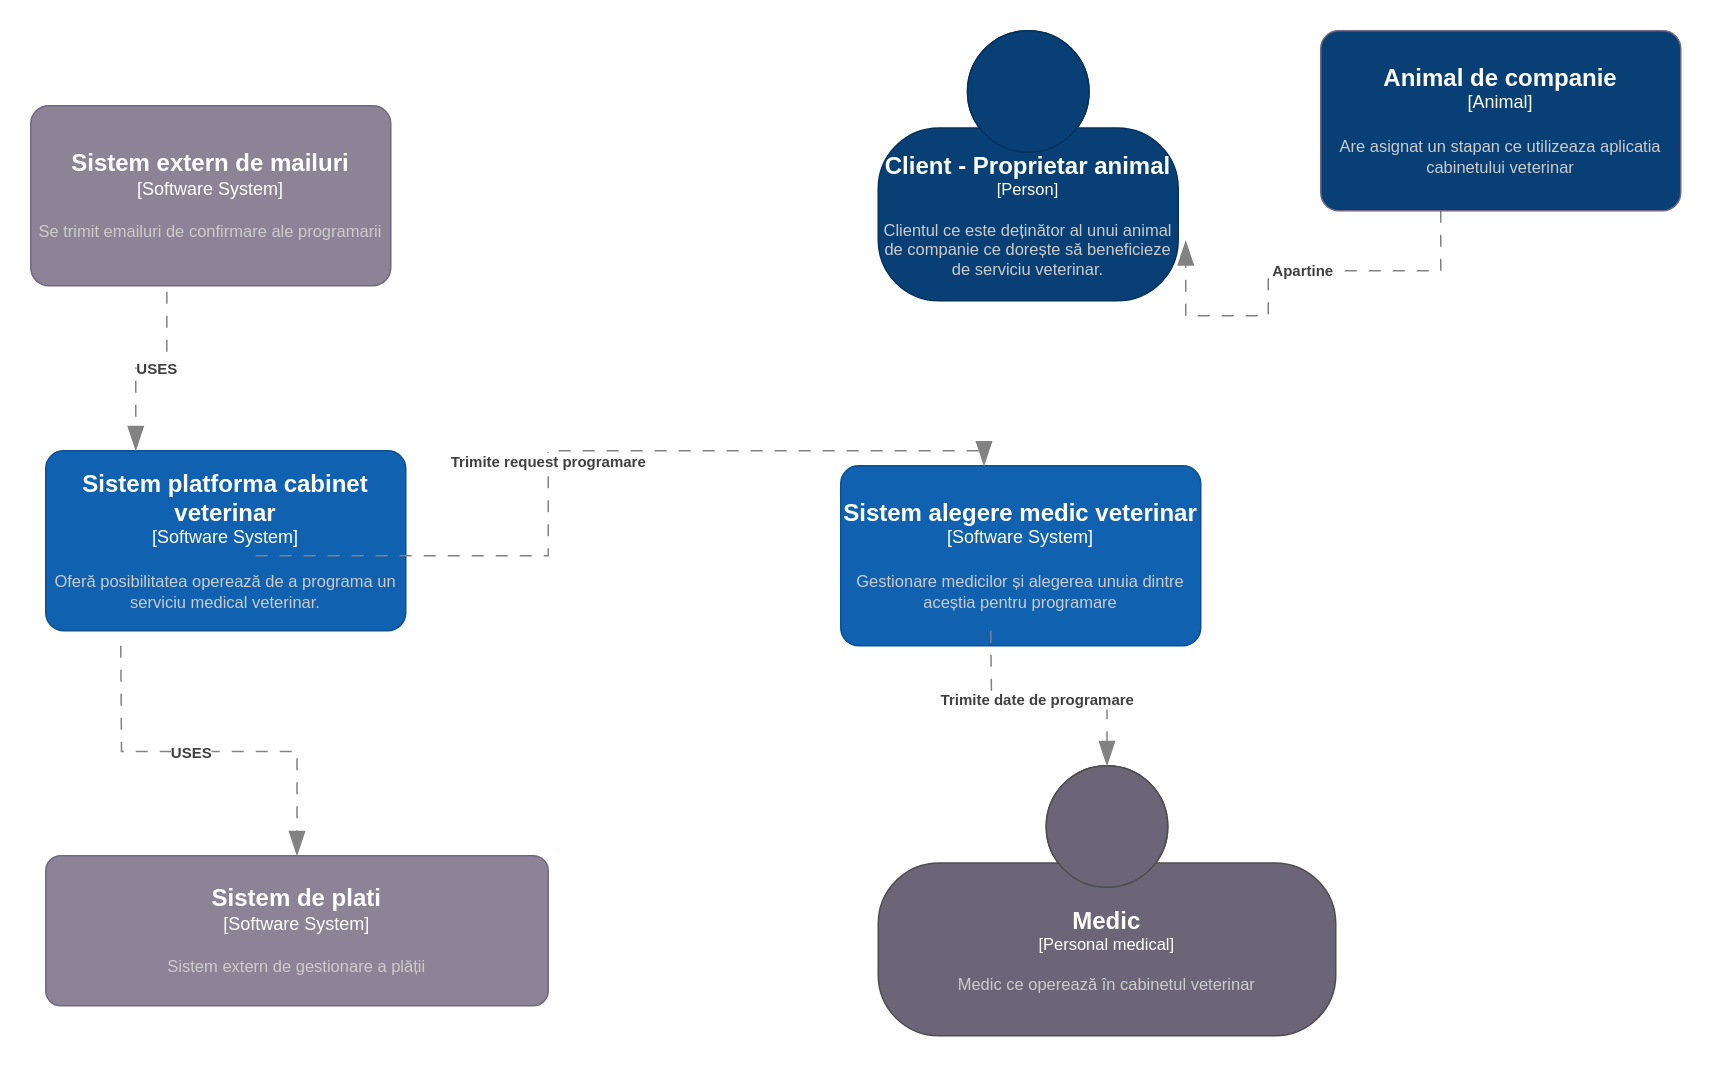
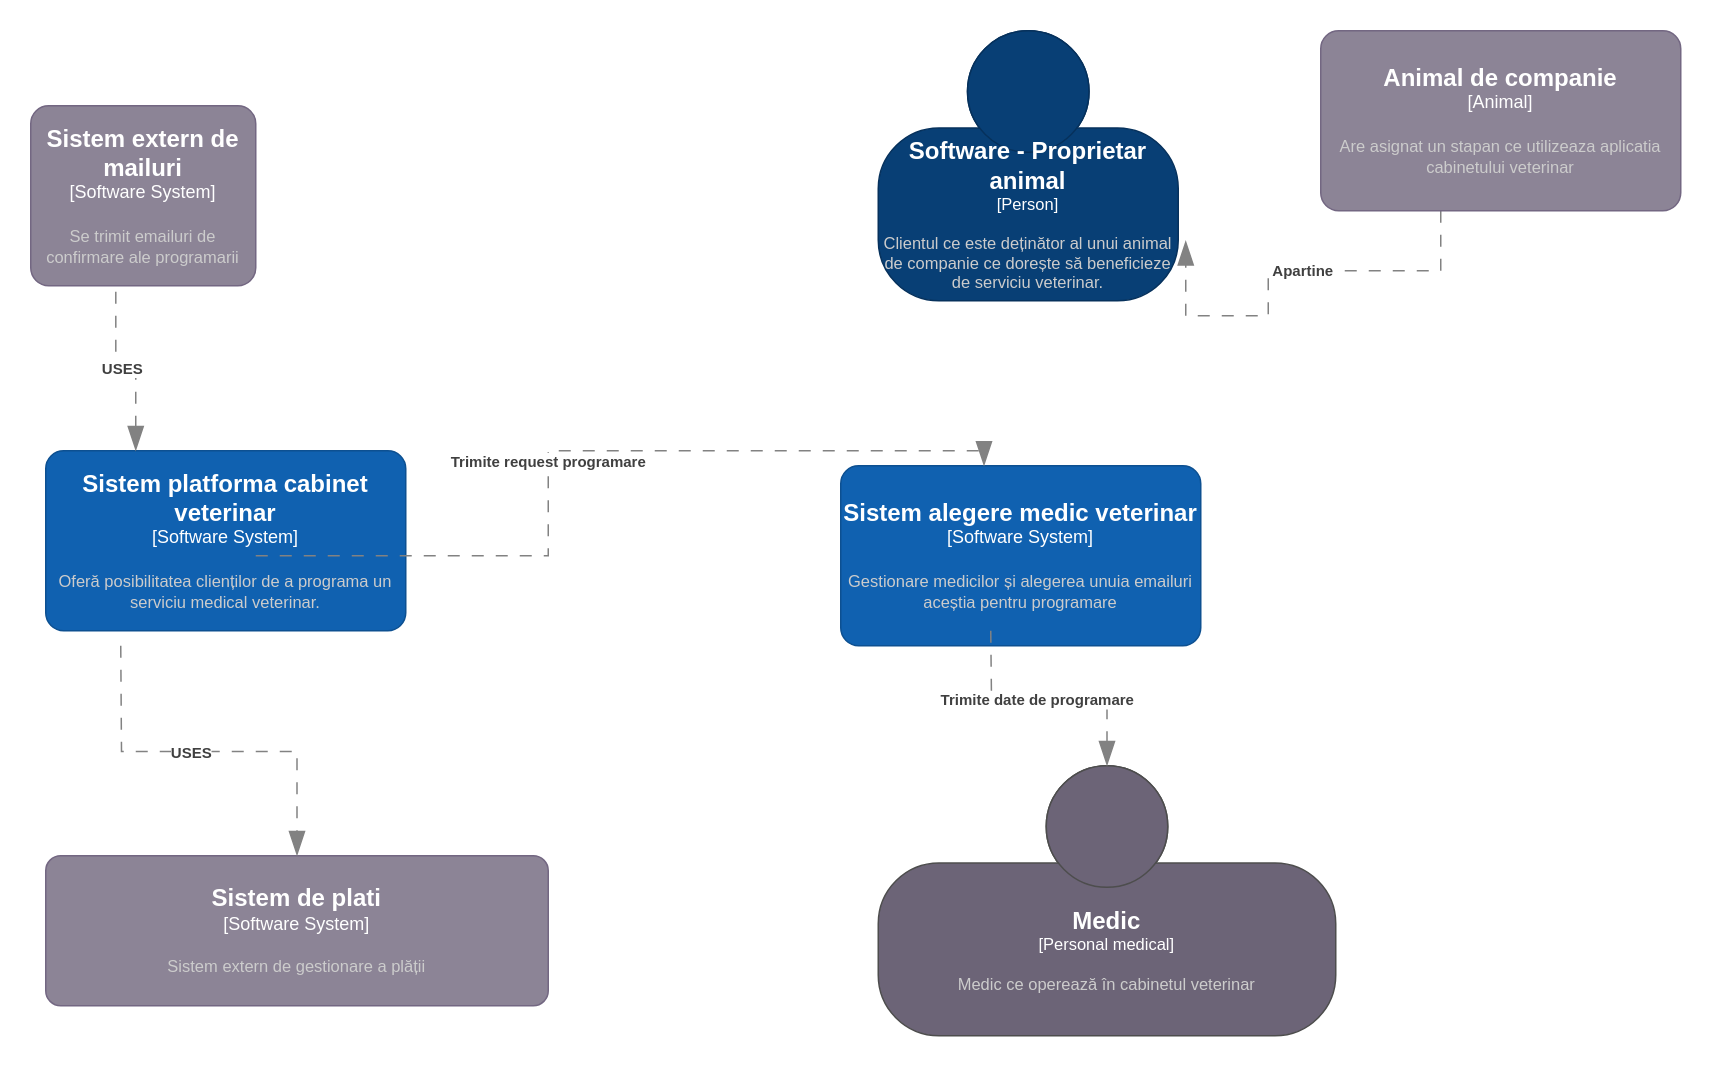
(1501, 121) -> (1501, 121)
(211, 196) -> (143, 196)
(1028, 215) -> (1028, 215)
(226, 541) -> (226, 541)
(1021, 556) -> (1021, 556)
